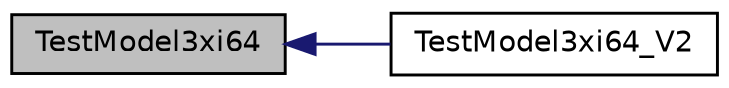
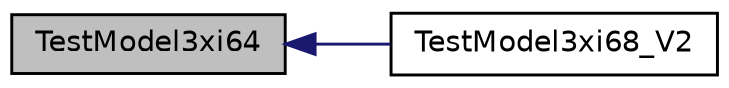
(554, 44) -> (554, 44)
